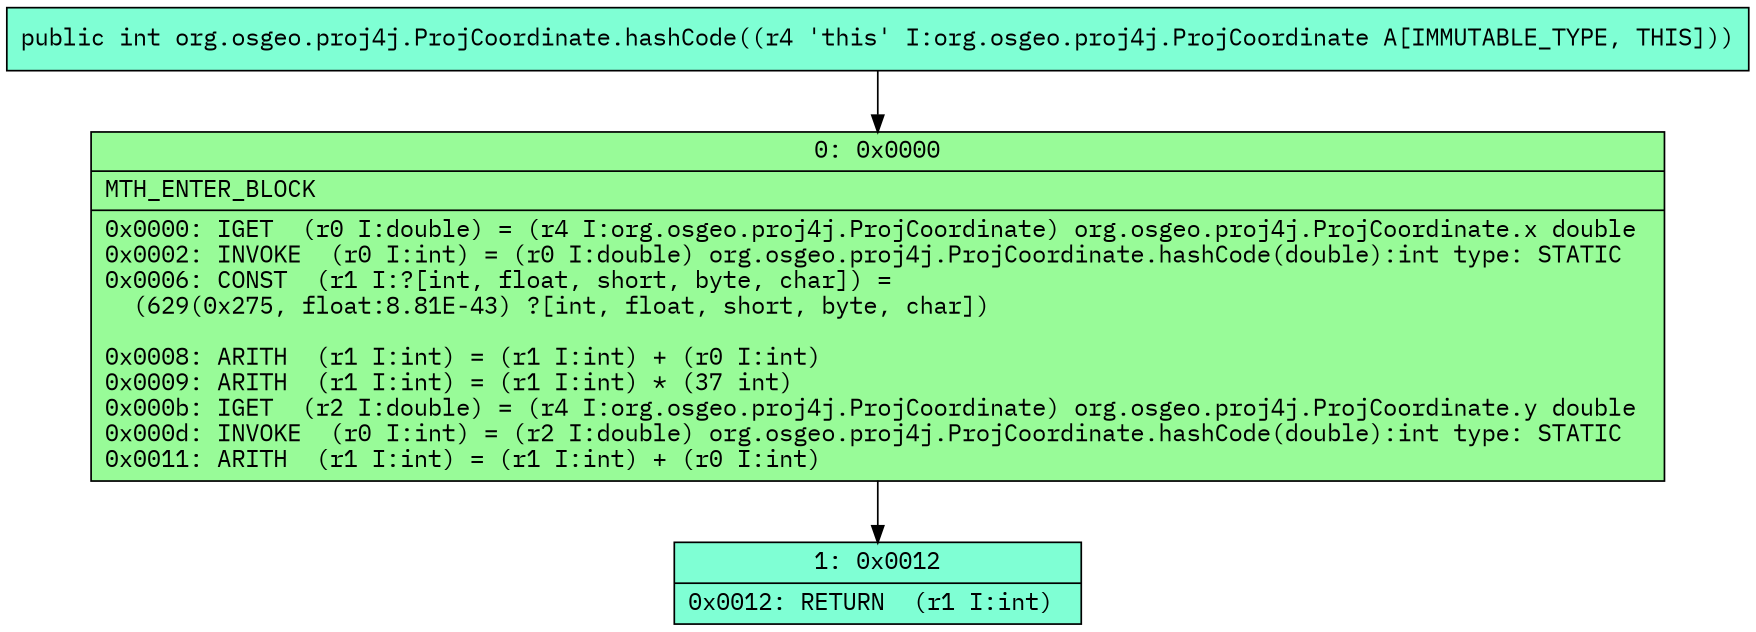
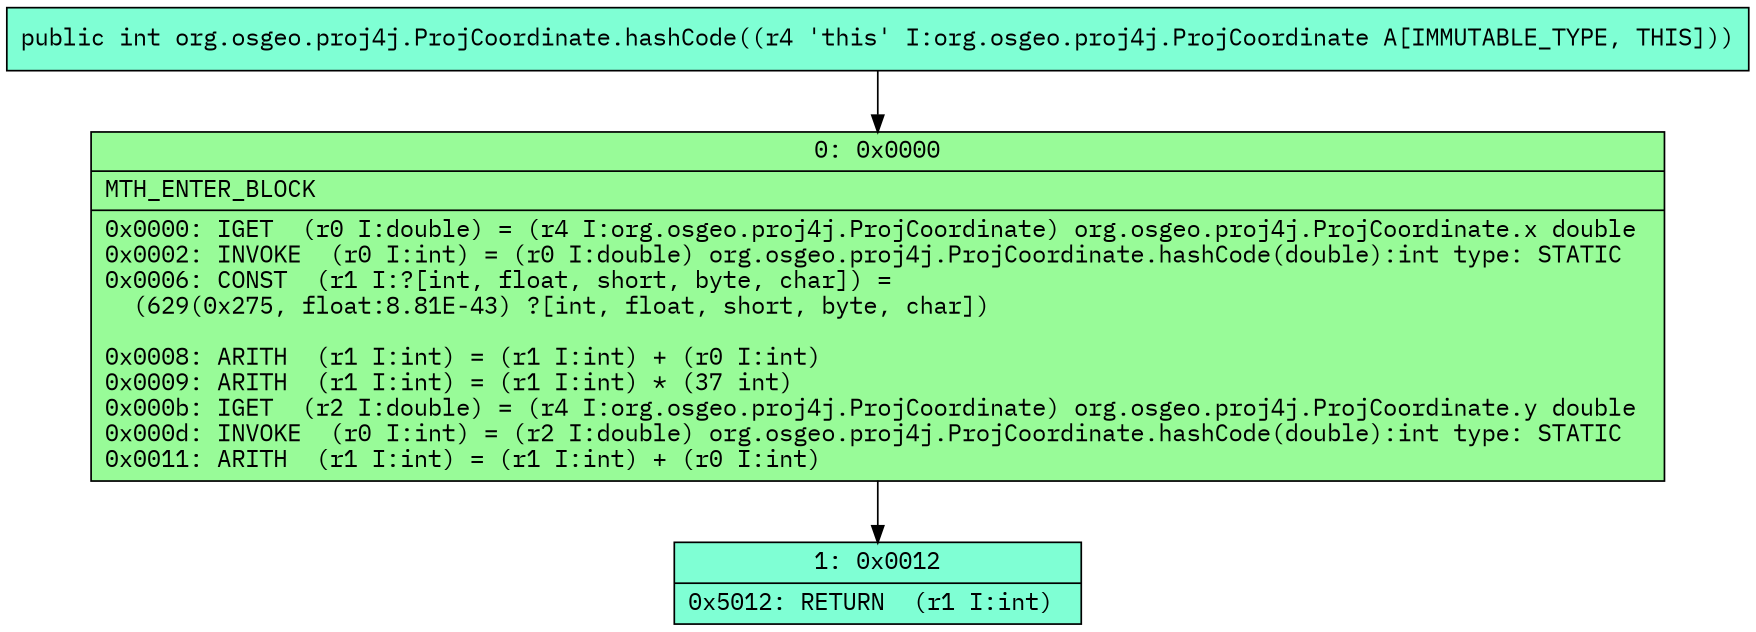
(878, 603) -> (878, 603)
